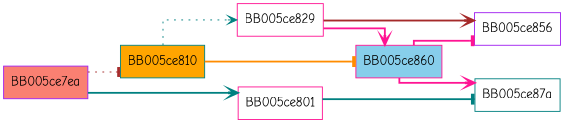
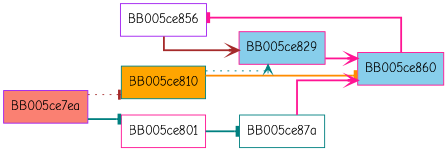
(280, 20) -> (282, 48)
(394, 21) -> (190, 50)
(430, 83) -> (297, 83)
(158, 93) -> (102, 119)
